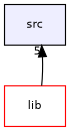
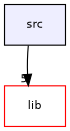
(43, 71) -> (27, 60)
